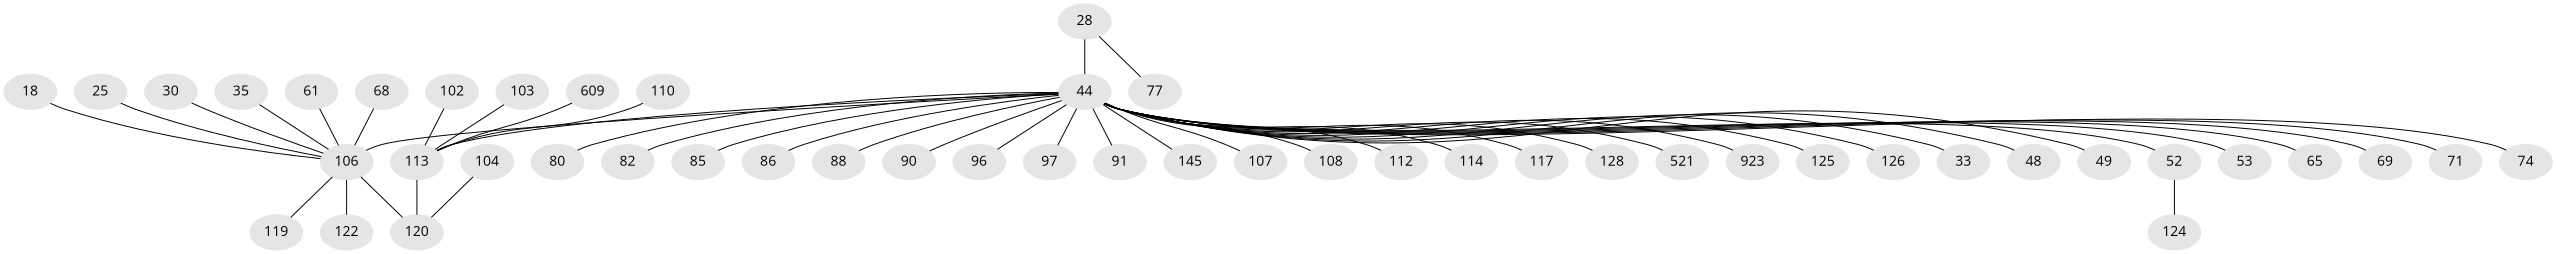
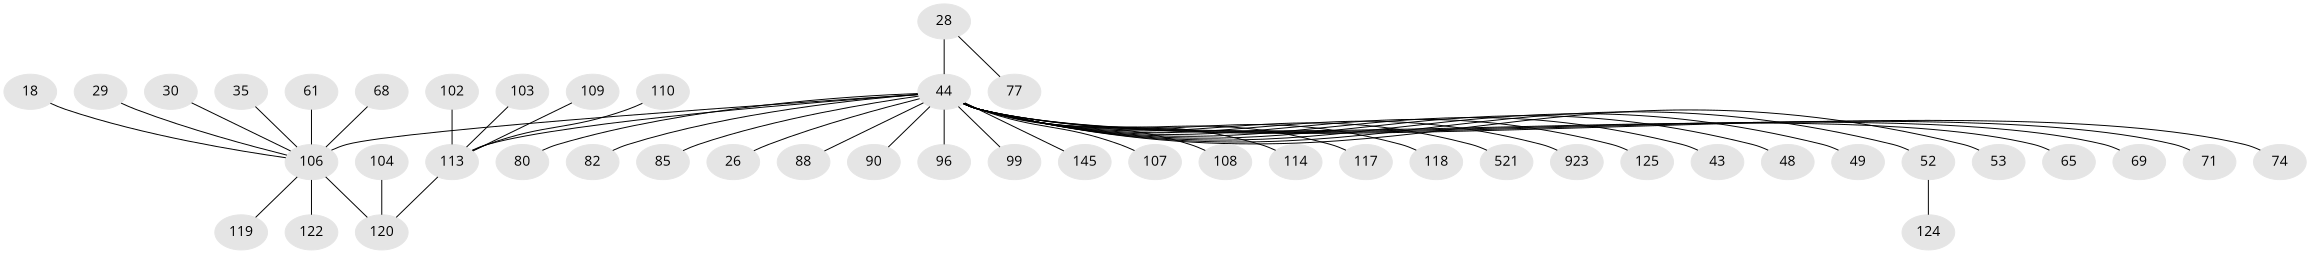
(101, 92) -> (101, 92)
(593, 92) -> (593, 92)
(768, 162) -> (733, 162)
(1050, 162) -> none
(1120, 162) -> (1014, 162)
(1401, 162) -> none
(1612, 162) -> (1436, 162)
(1893, 162) -> none
(1964, 162) -> (1717, 162)
